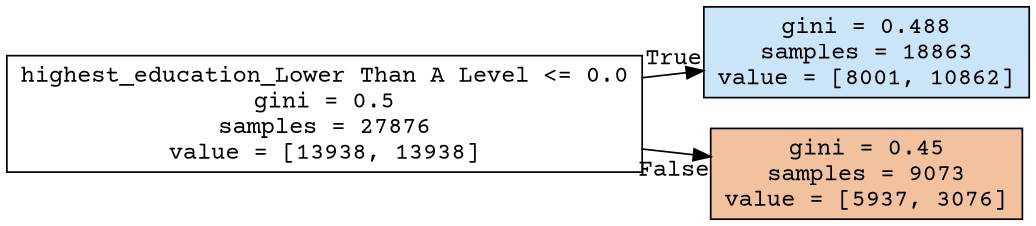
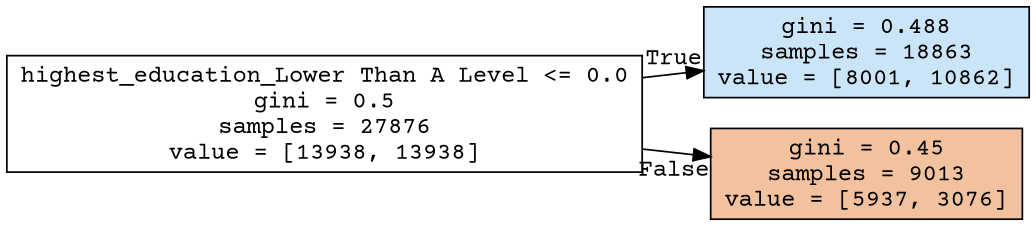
(867, 174) -> (867, 174)
